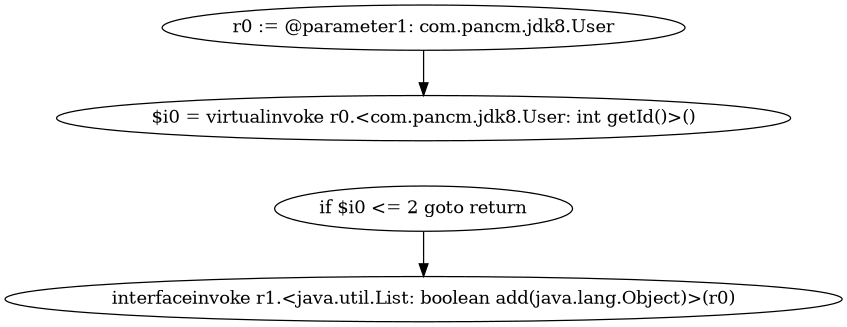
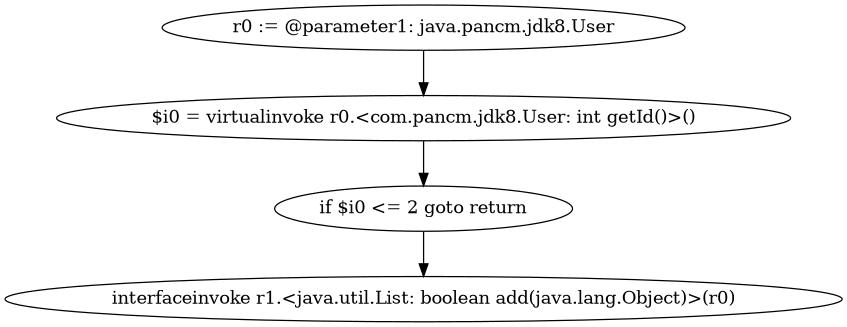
(424, 28) -> (424, 28)
none -> (424, 157)
